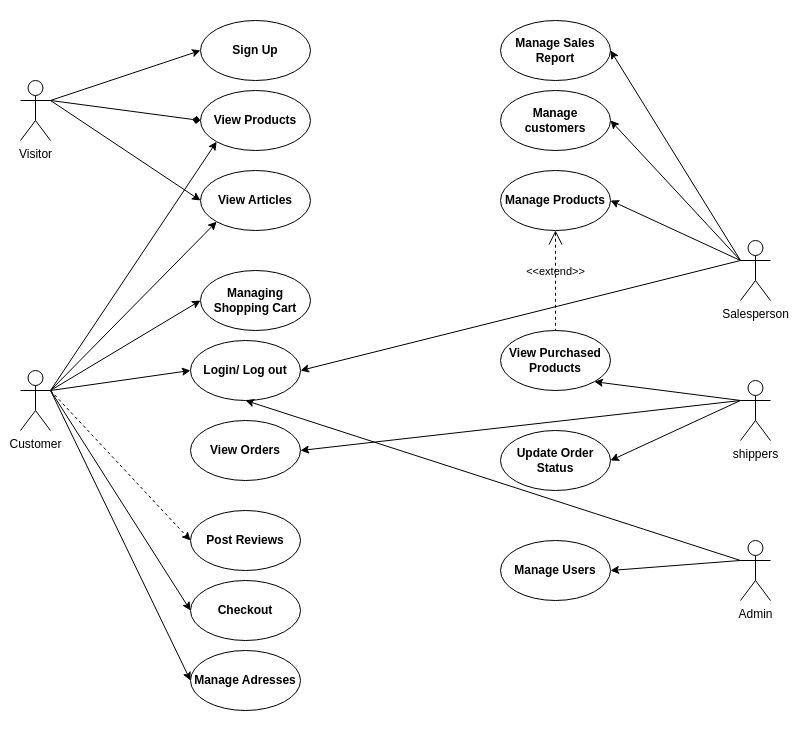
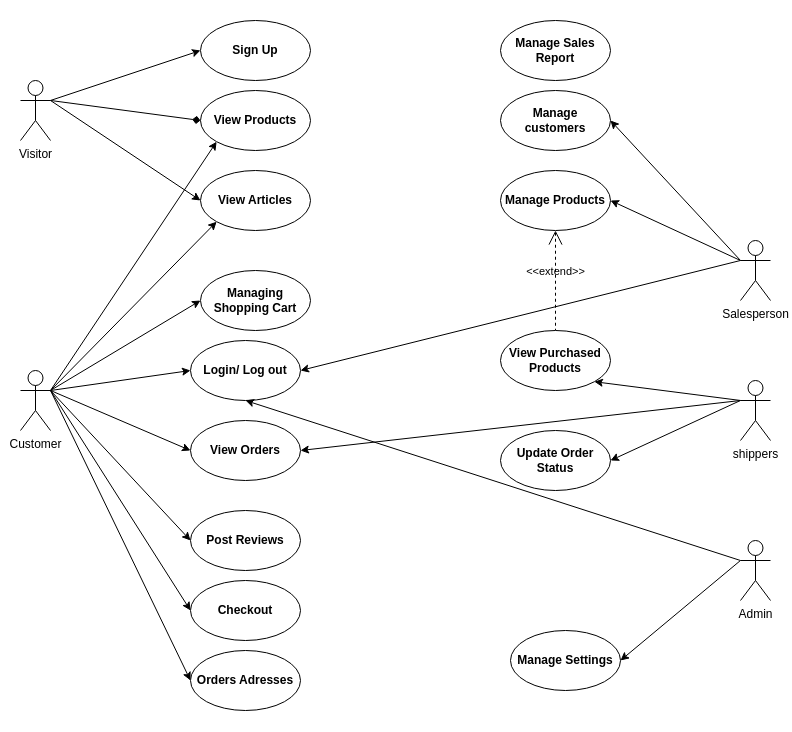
(675, 155) -> none
none -> (120, 420)
(121, 466) -> (121, 466)
(677, 565) -> none
(556, 571) -> none
none -> (683, 609)
none -> (566, 661)
(246, 681) -> (246, 681)
